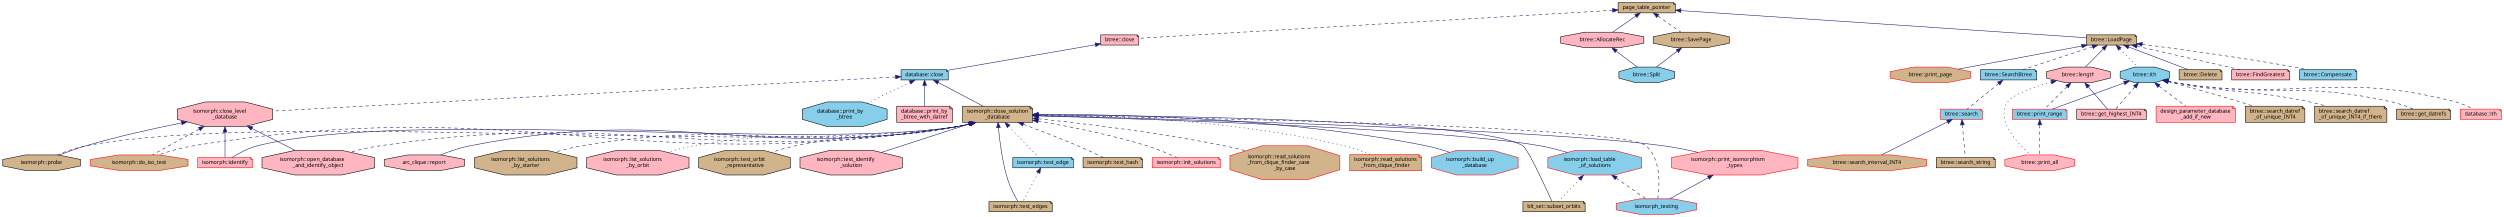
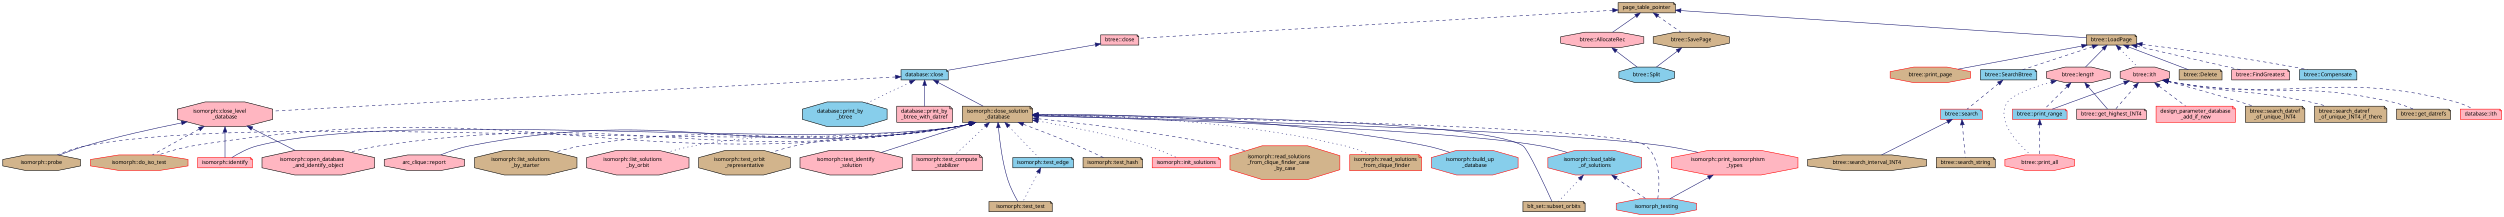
(2145, 75) -> (2145, 75)
(1108, 135) -> (1108, 135)
none -> (947, 163)
(1867, 163) -> (1867, 163)
(1021, 207) -> (1021, 207)
